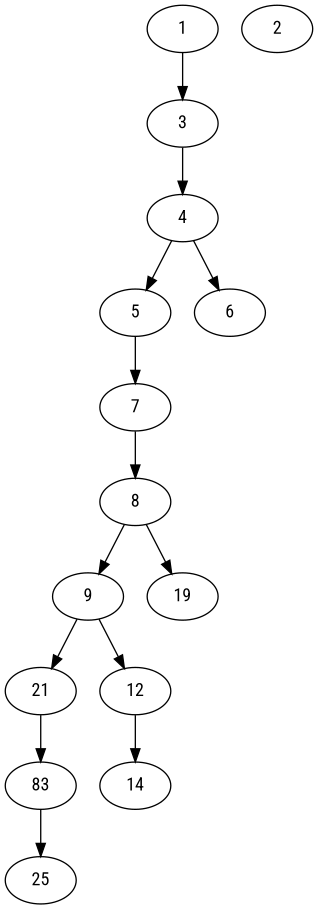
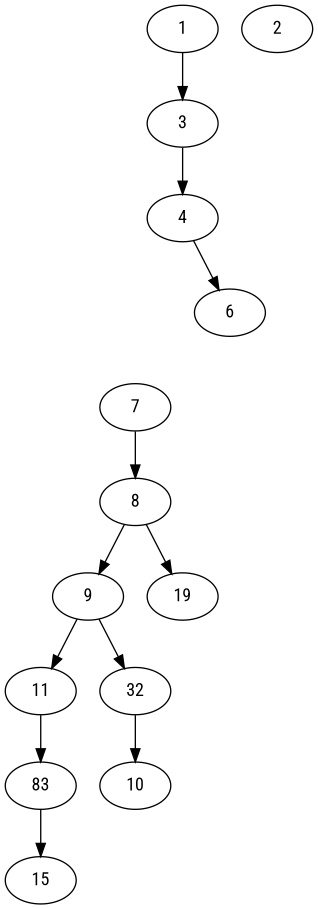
(135, 313) -> none
(41, 691) -> (41, 691)
(135, 691) -> (135, 691)
(135, 786) -> (135, 786)
(41, 880) -> (41, 880)
